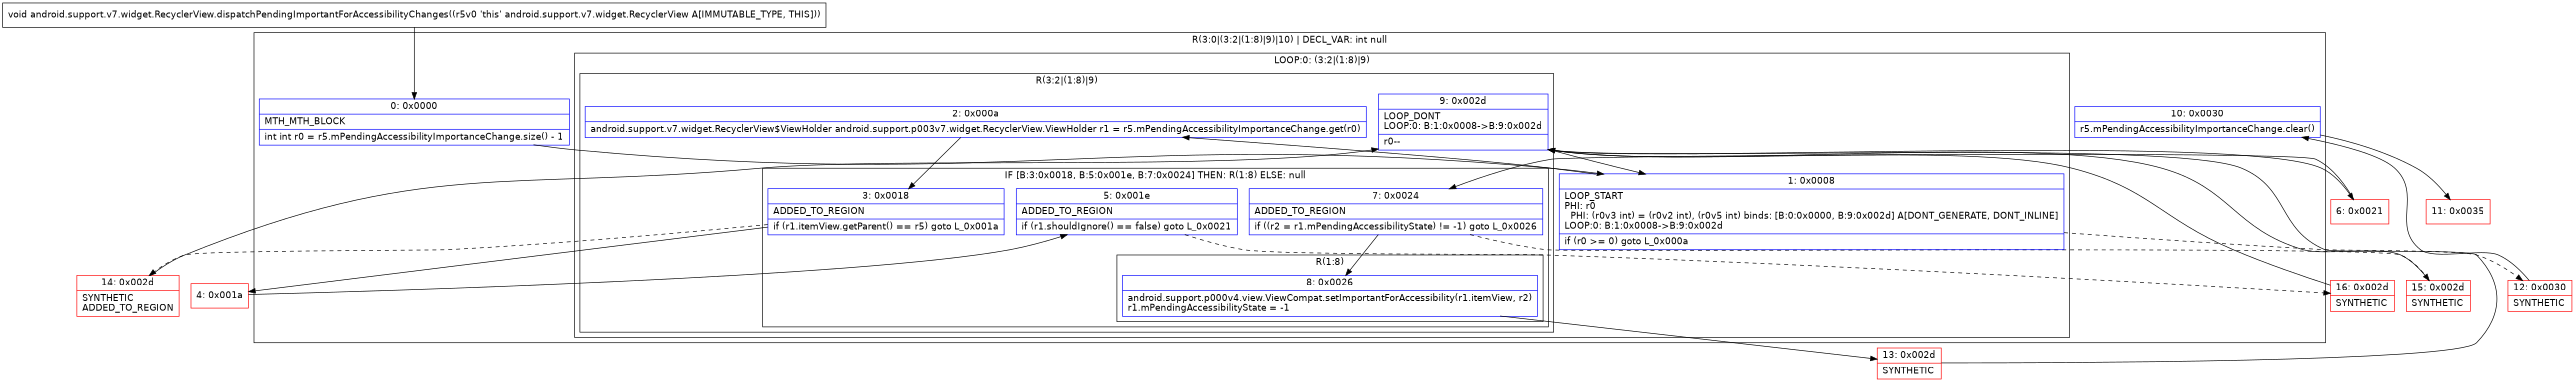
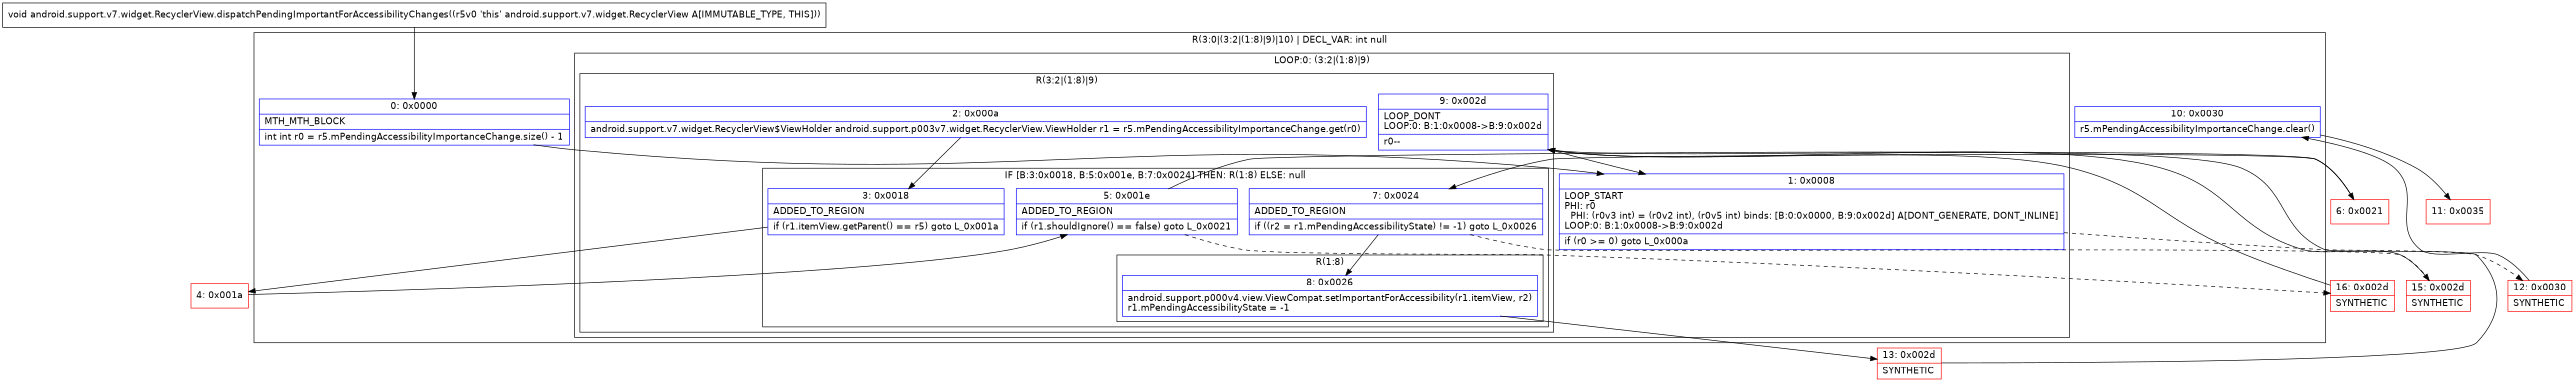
(1955, 151) -> (1524, 154)
(1393, 153) -> none
(128, 296) -> none
